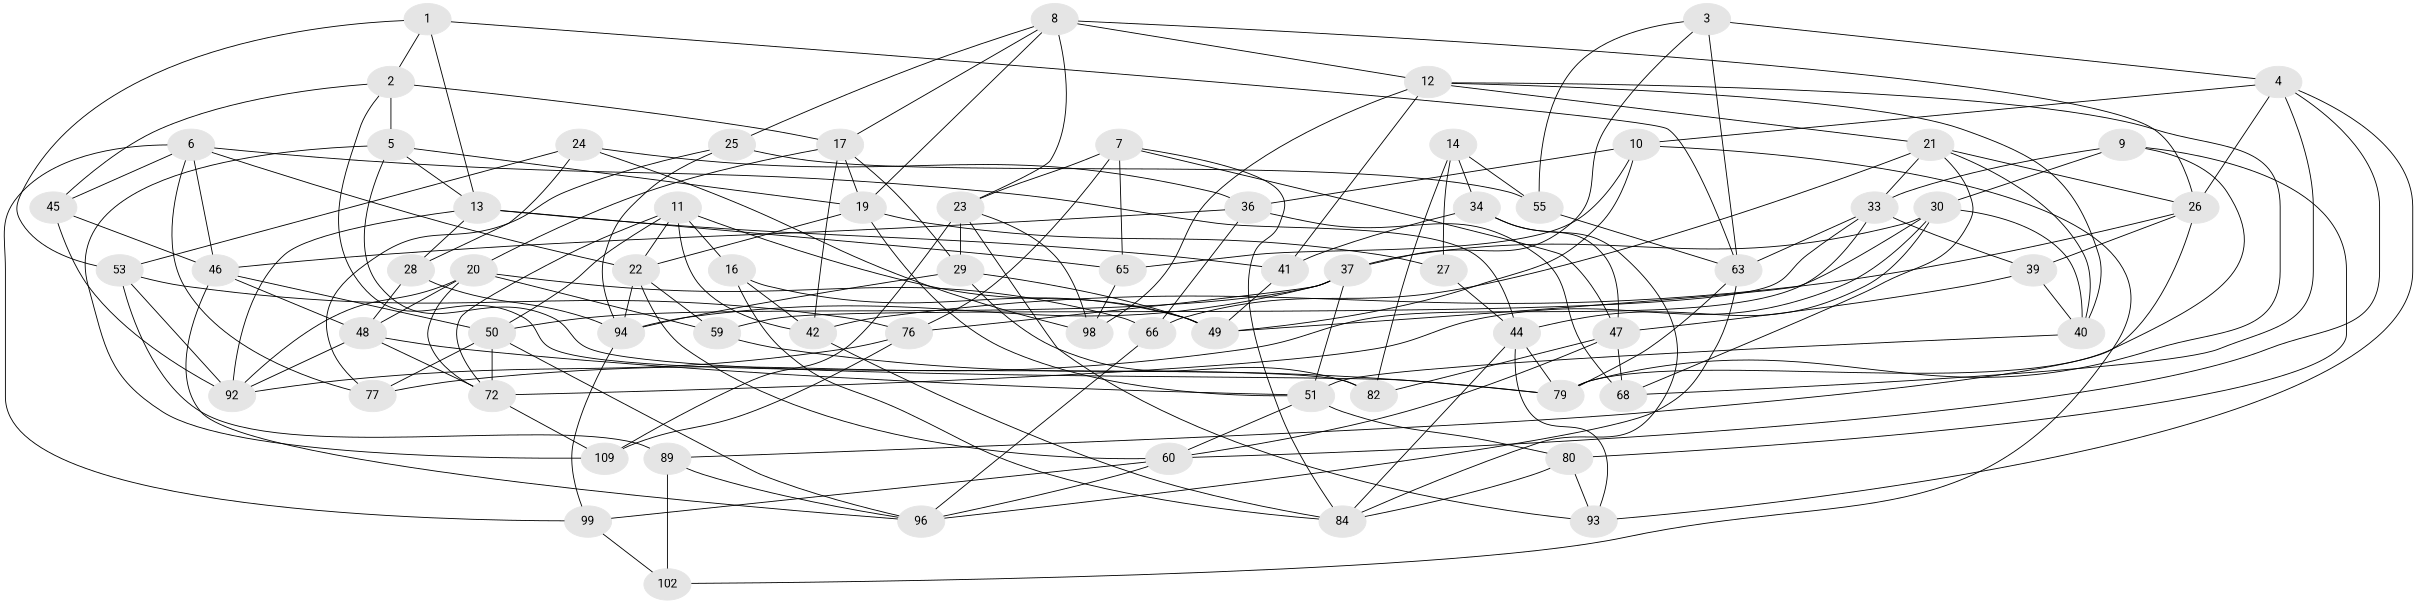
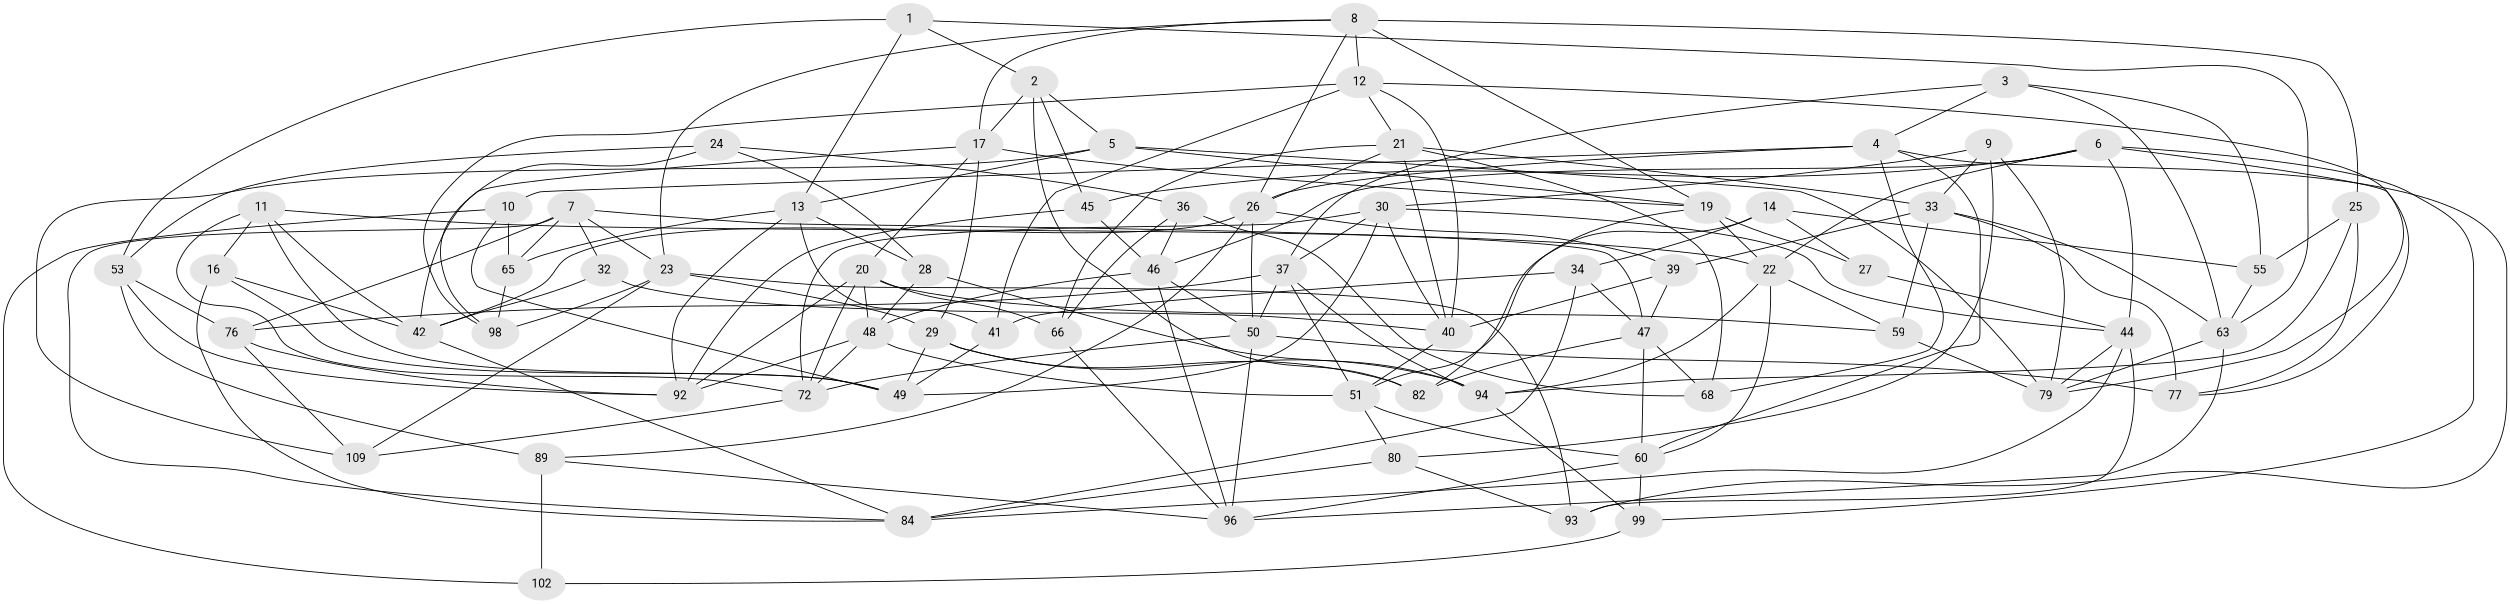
(1477, 171) -> none
none -> (604, 270)
(585, 271) -> (1251, 270)
